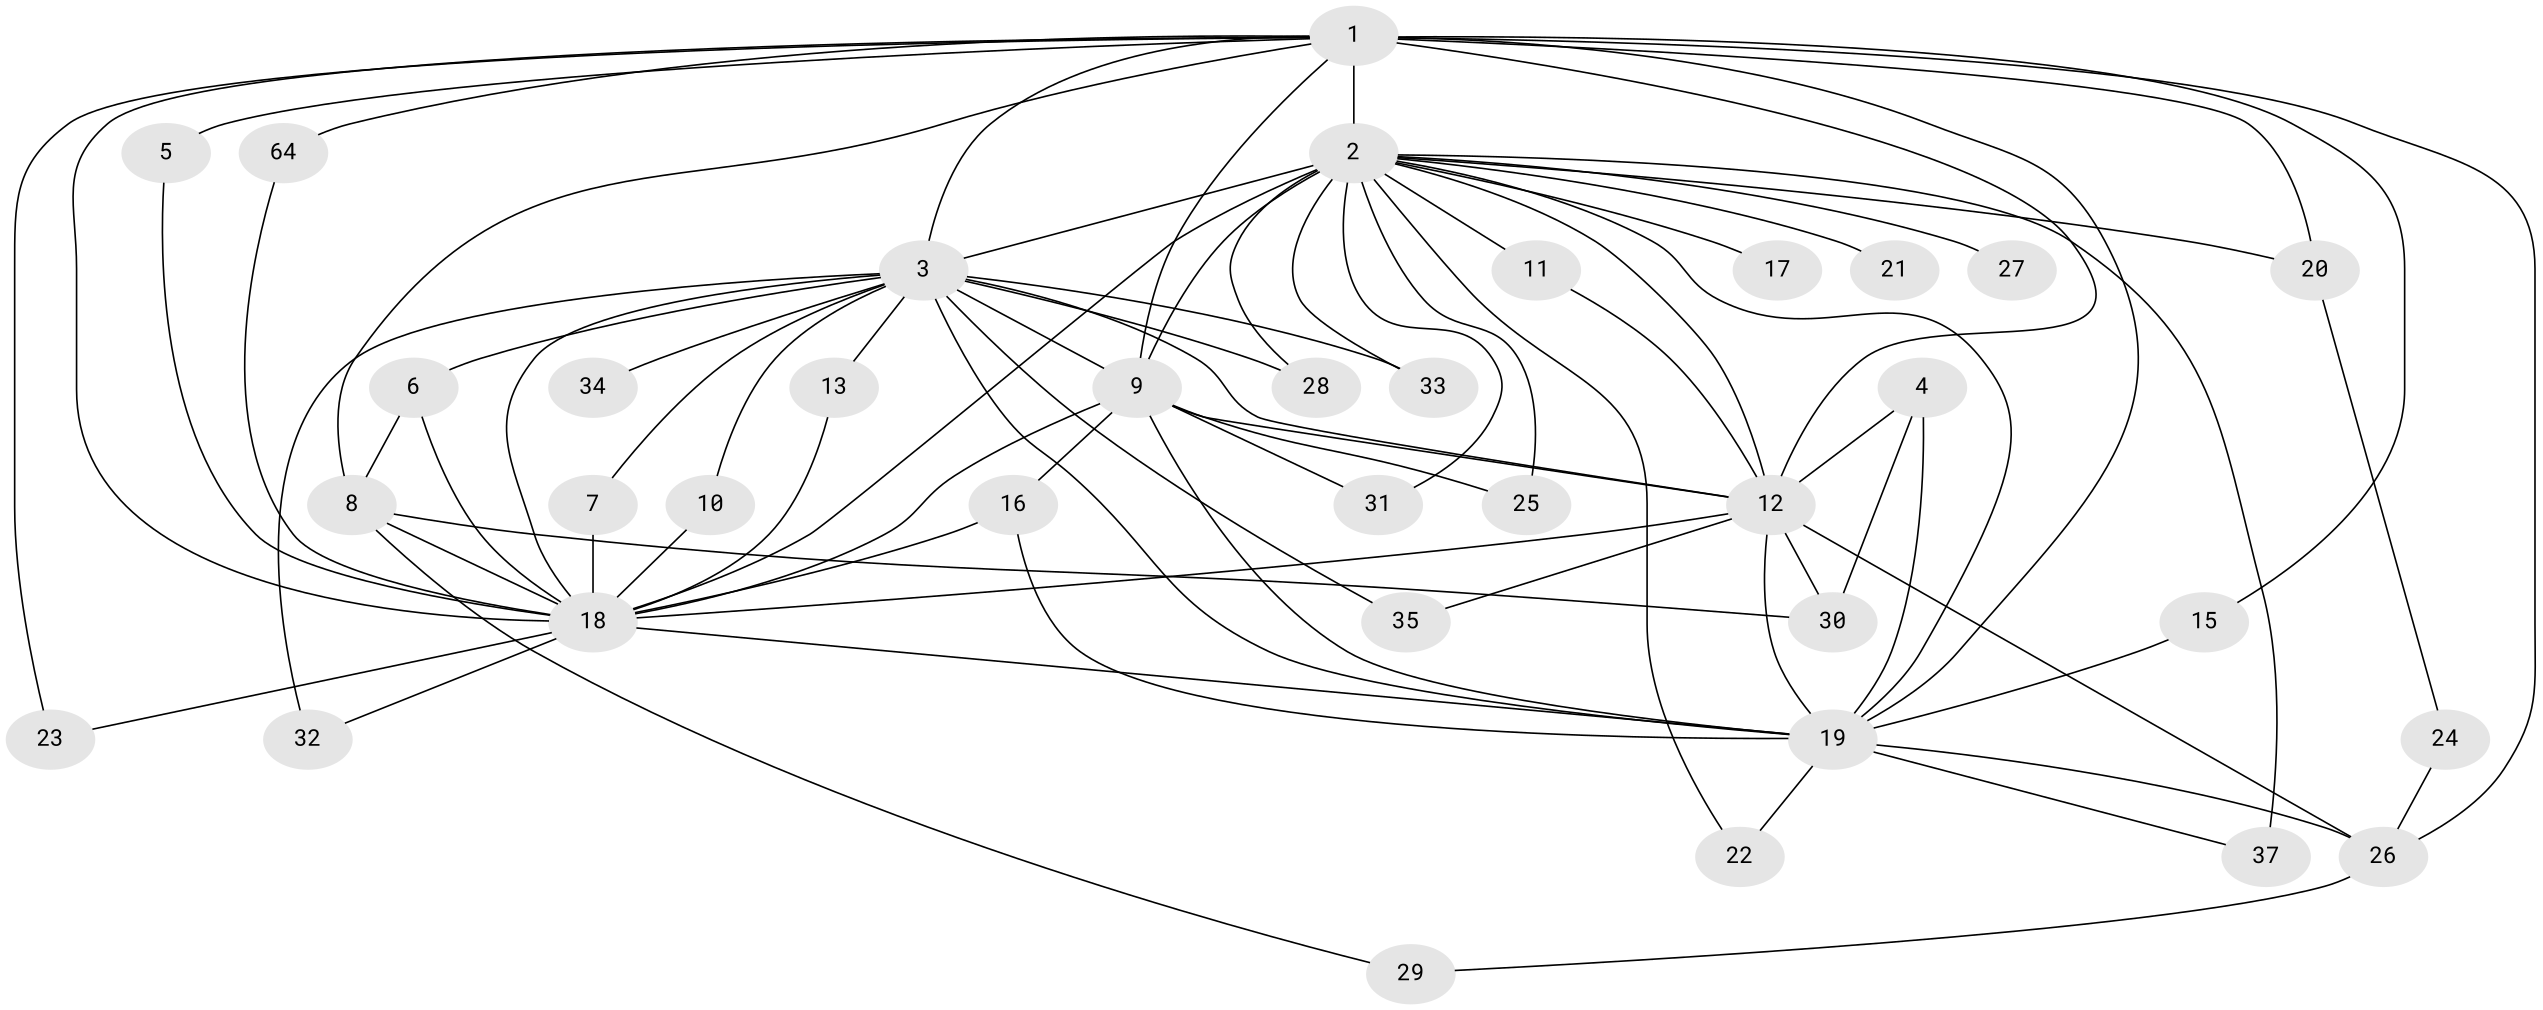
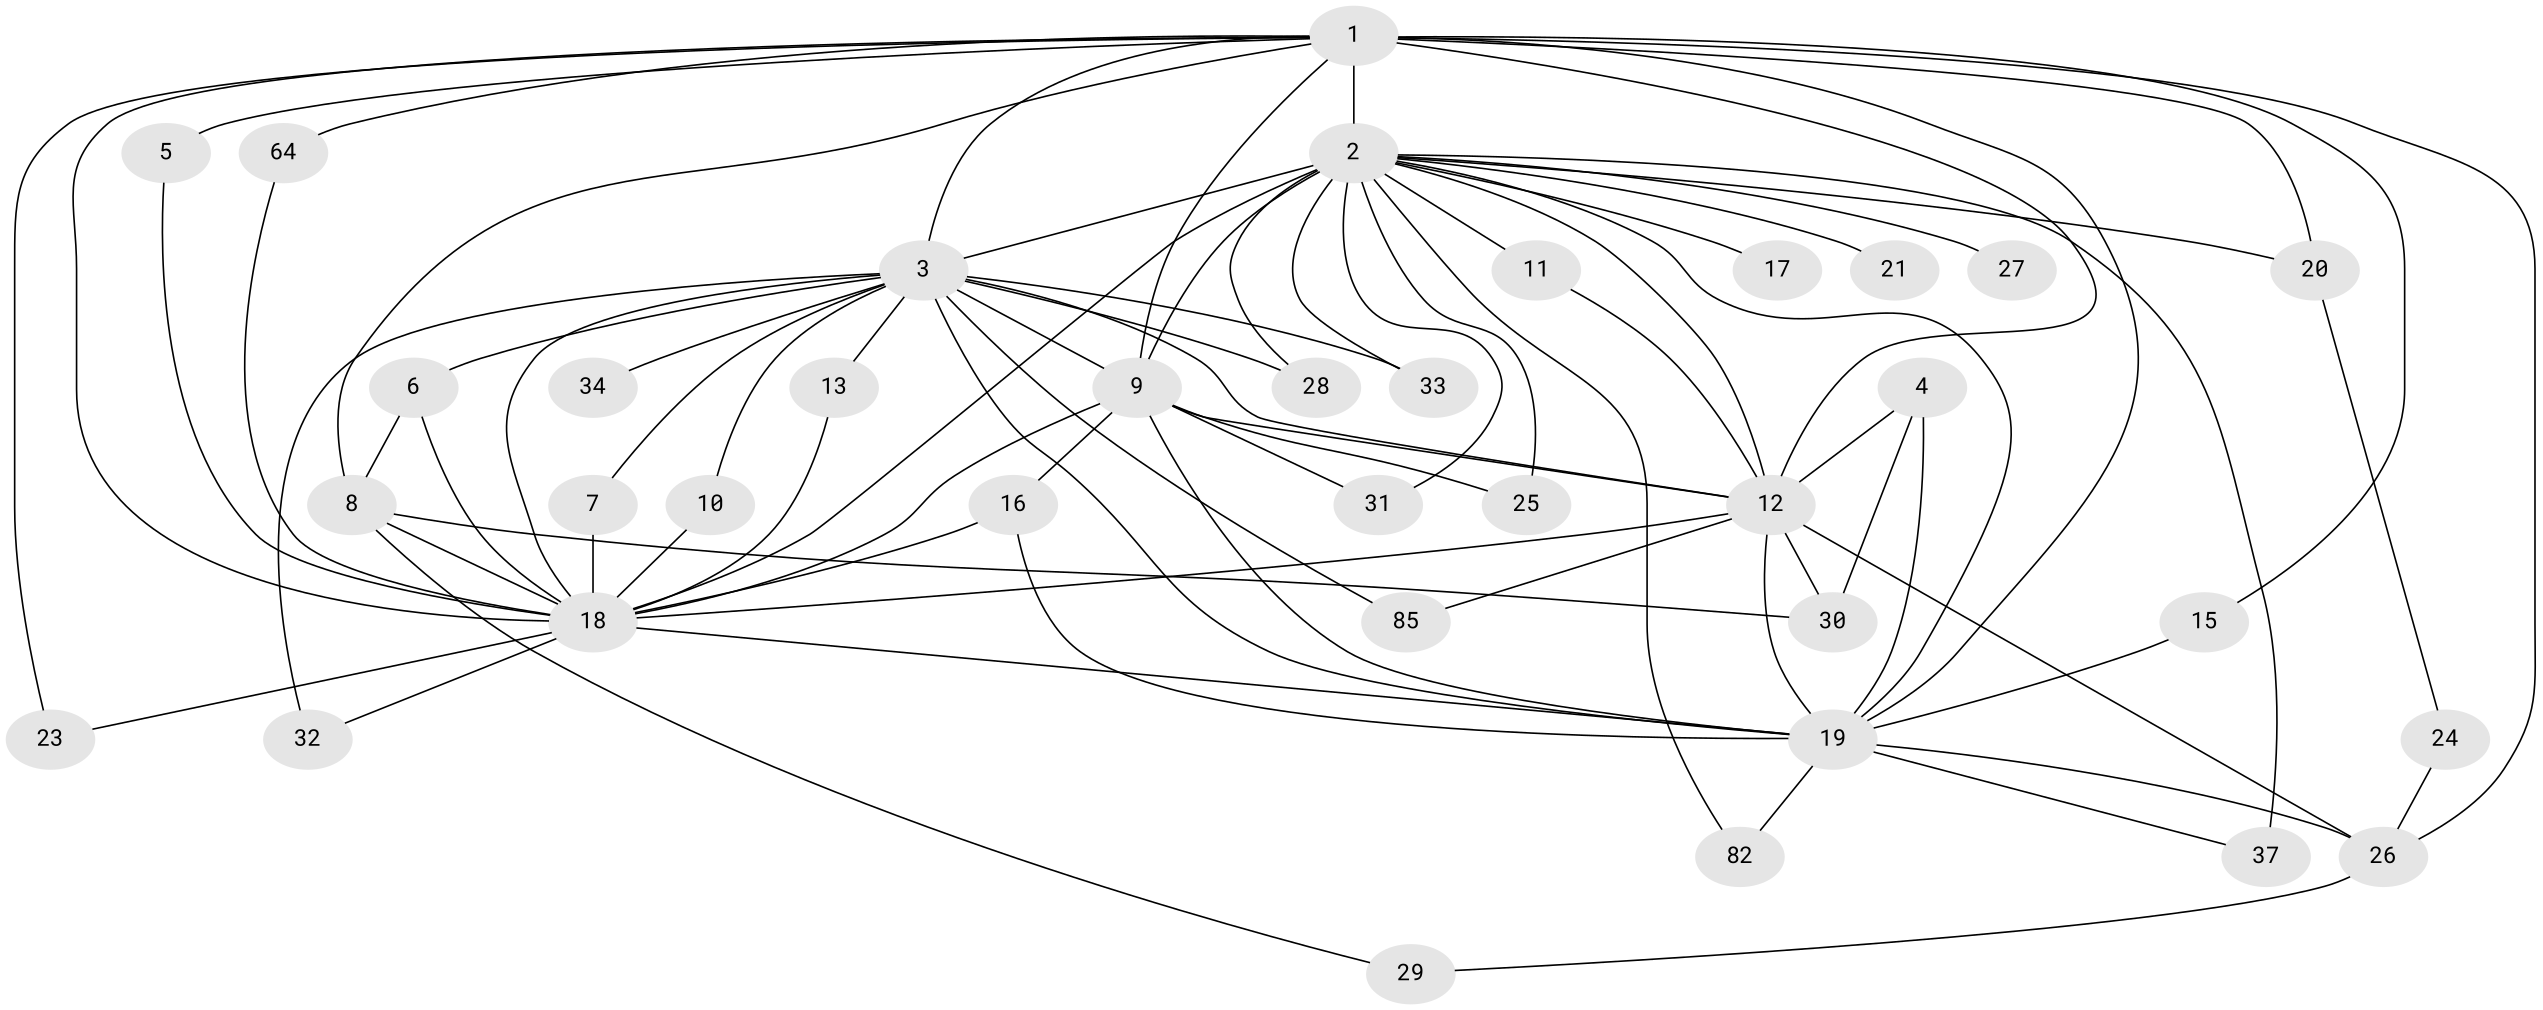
(1406, 622) -> (1406, 622)
(1740, 857) -> (1740, 857)
